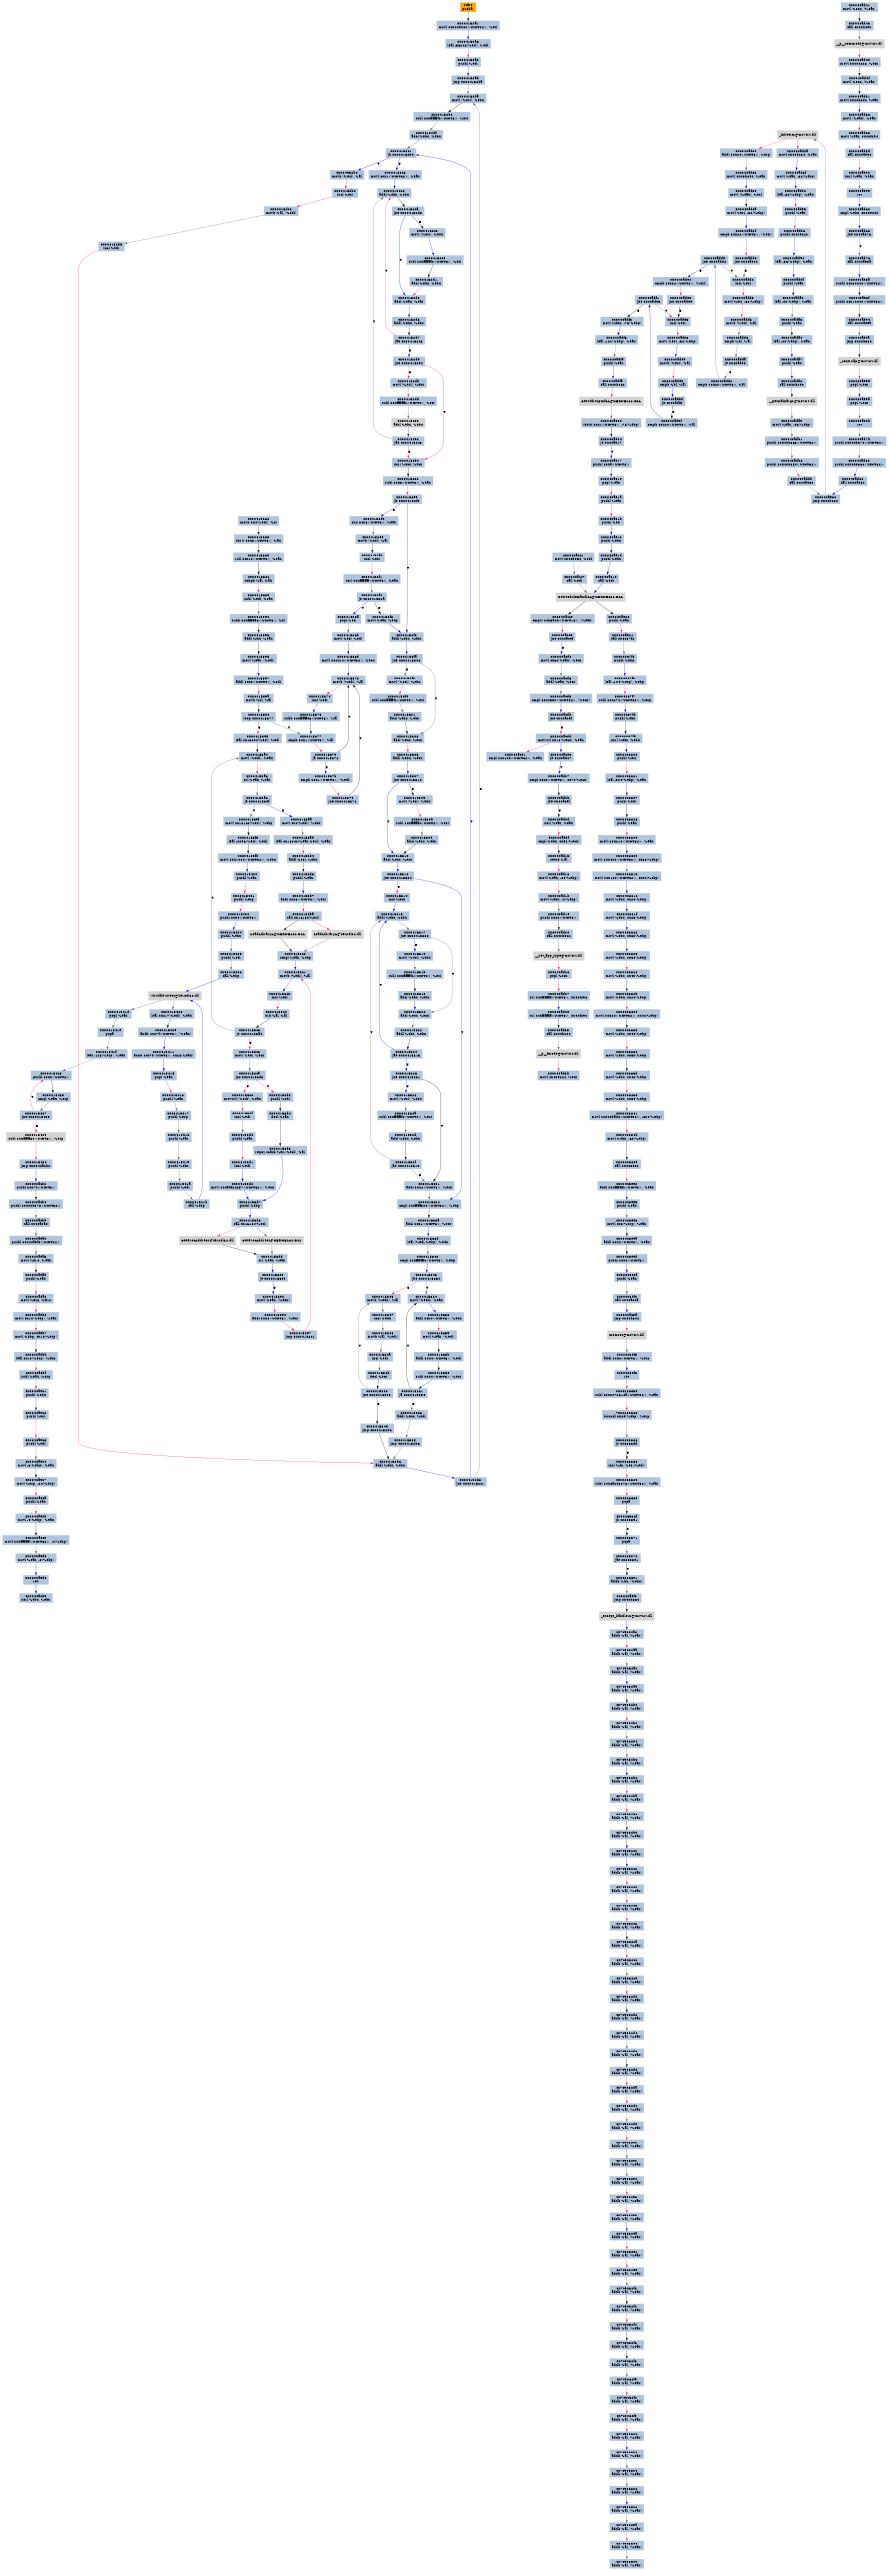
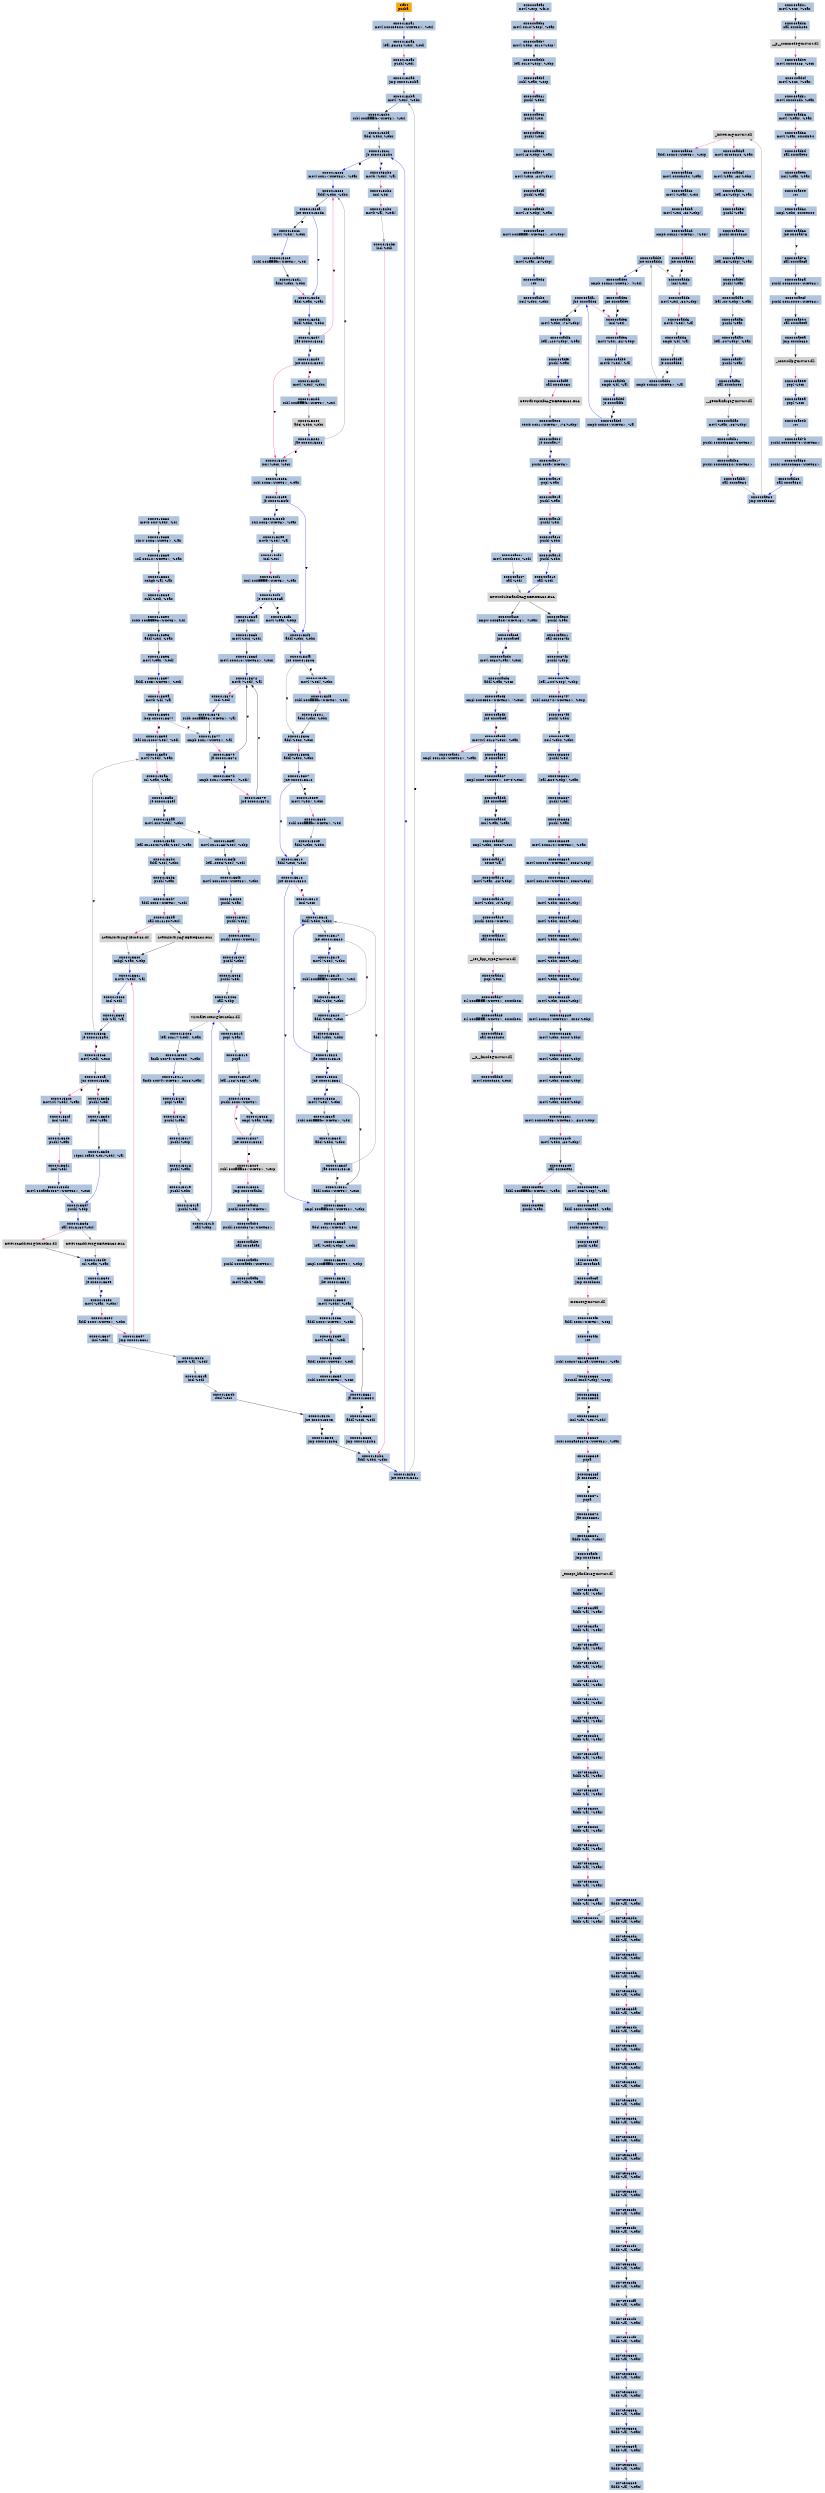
(253, 809) -> (193, 832)
(559, 1042) -> (492, 1045)
(627, 1212) -> (573, 1178)
(36, 1277) -> none
(383, 1299) -> none
(627, 1970) -> (608, 1911)
